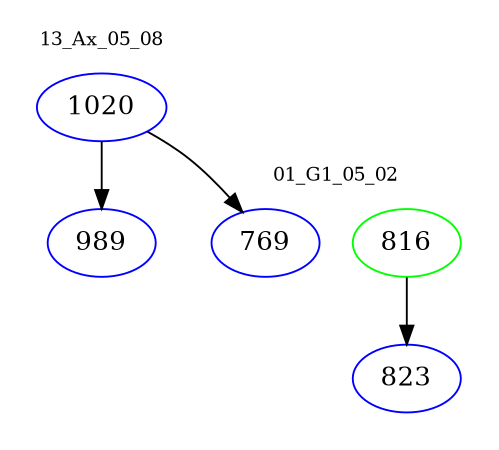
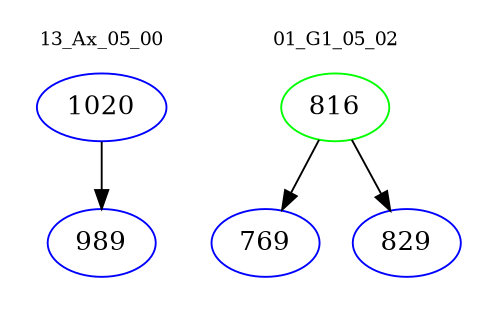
(102, 40) -> (102, 40)
(208, 175) -> (305, 166)
(407, 379) -> (407, 243)
